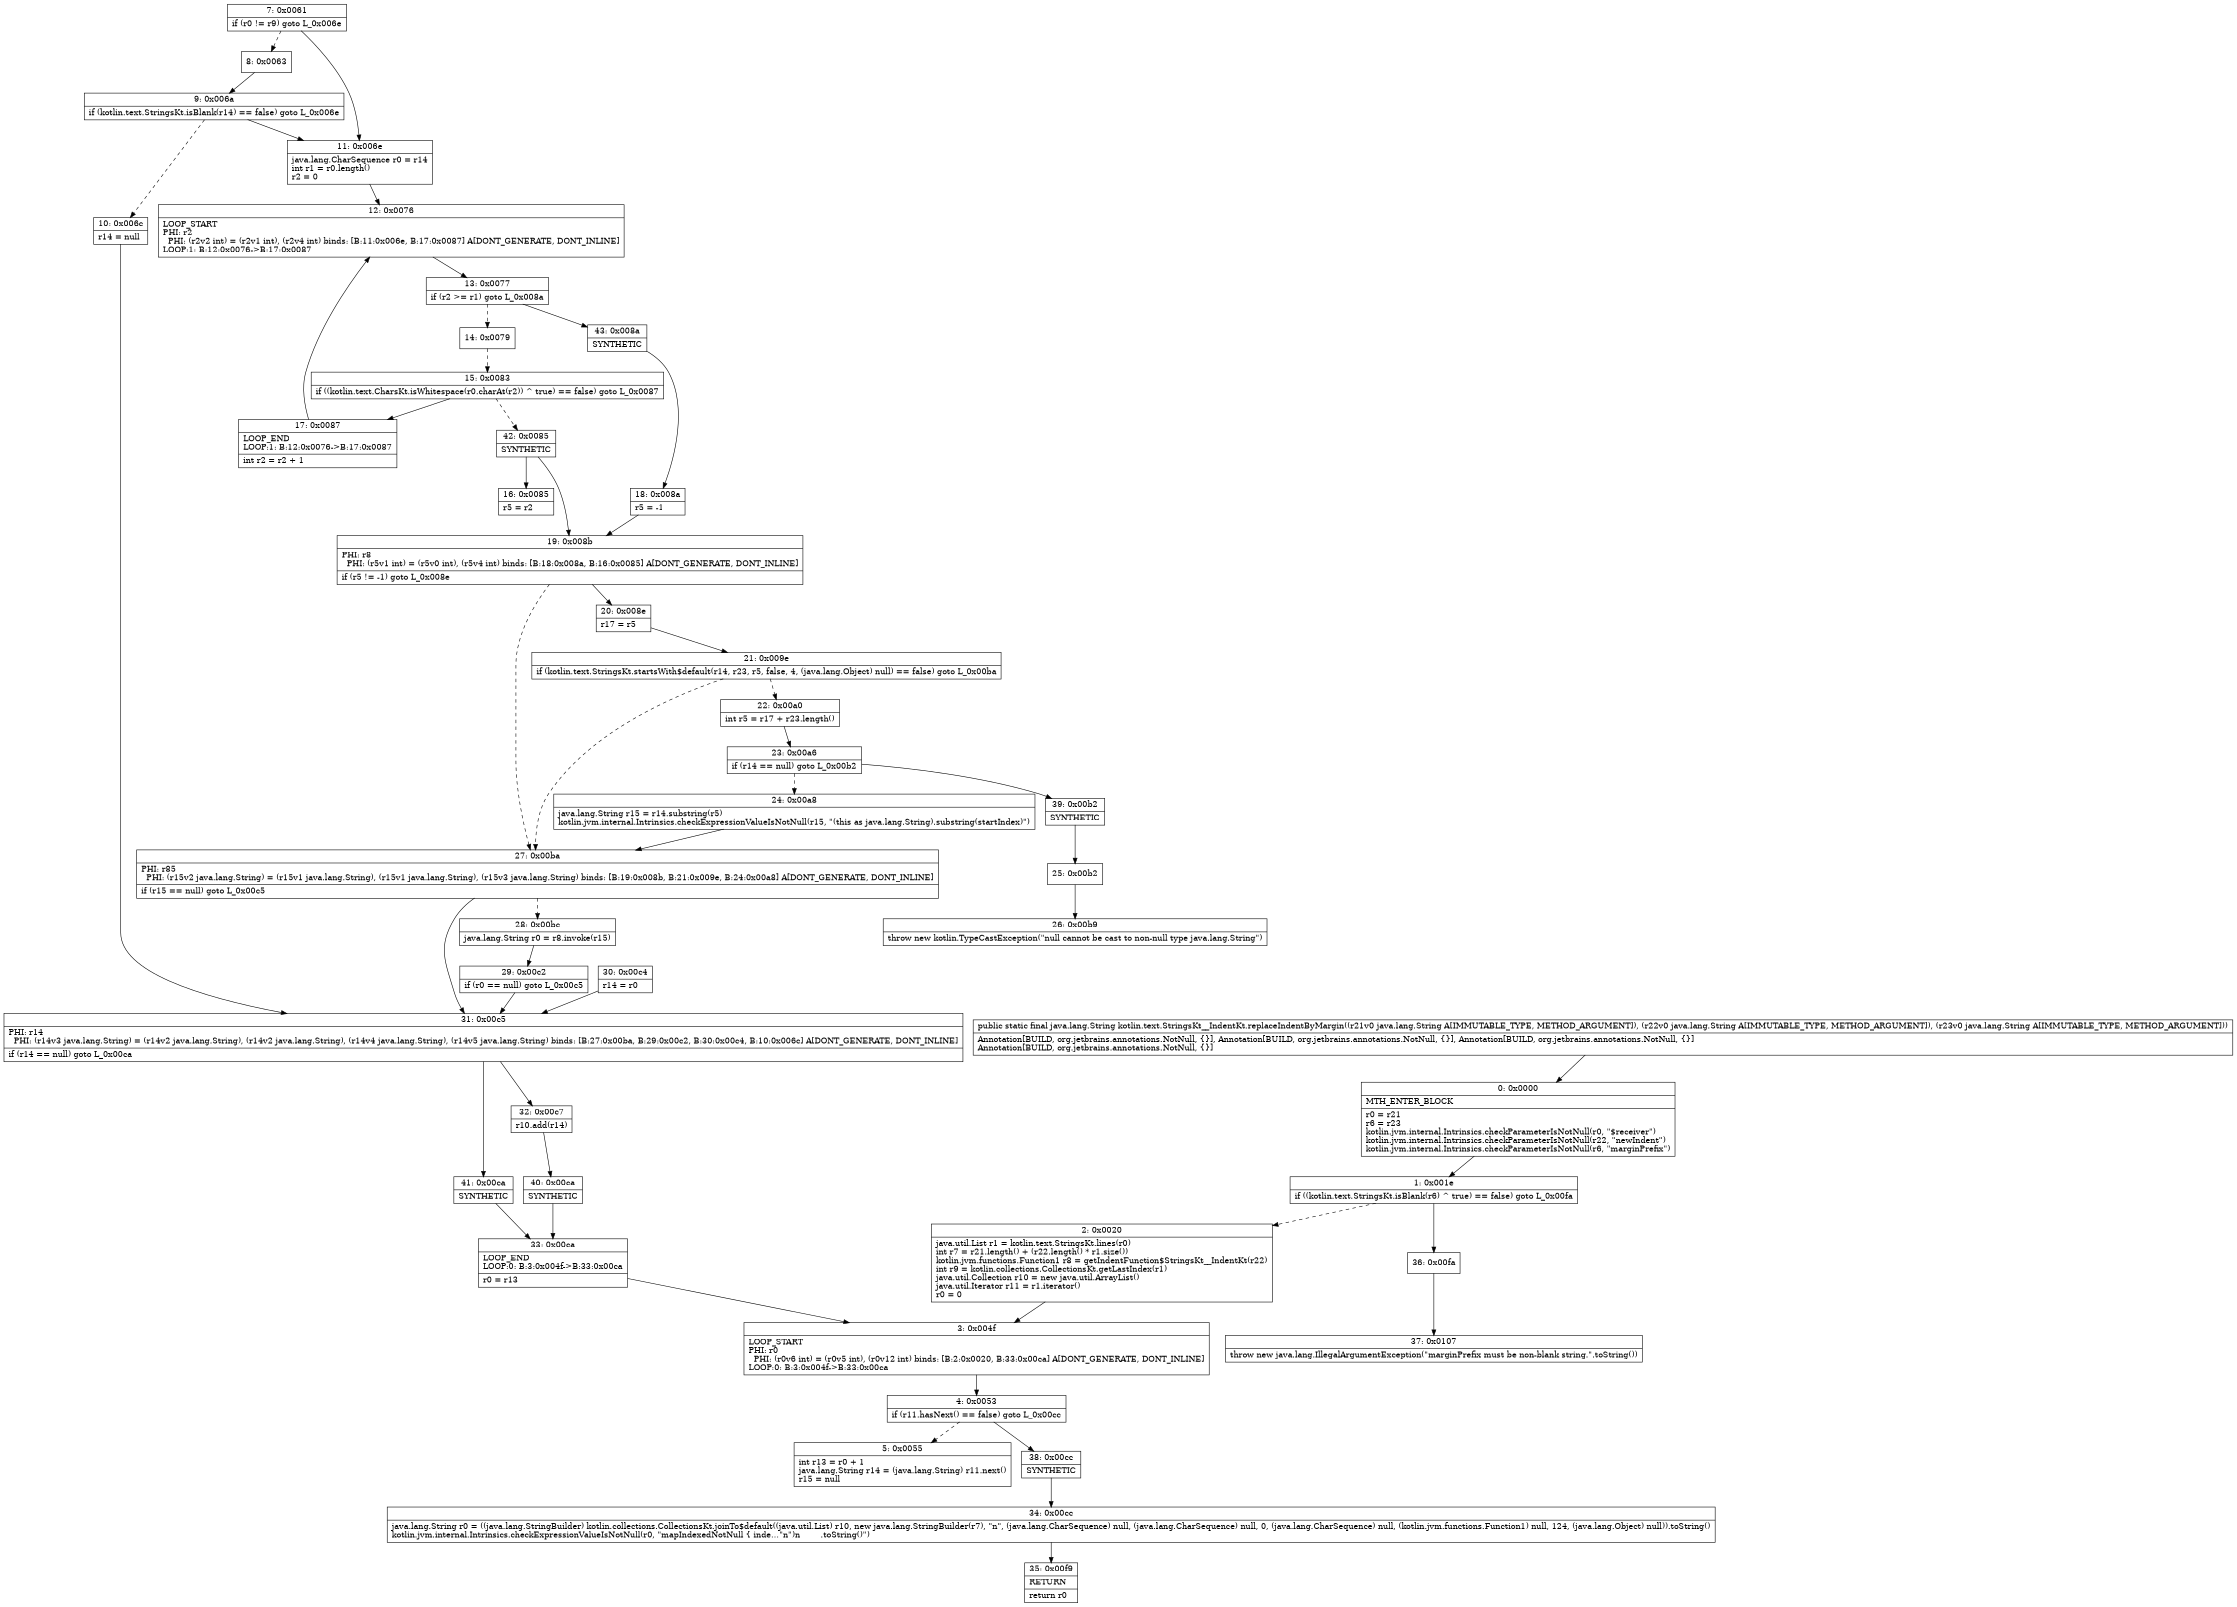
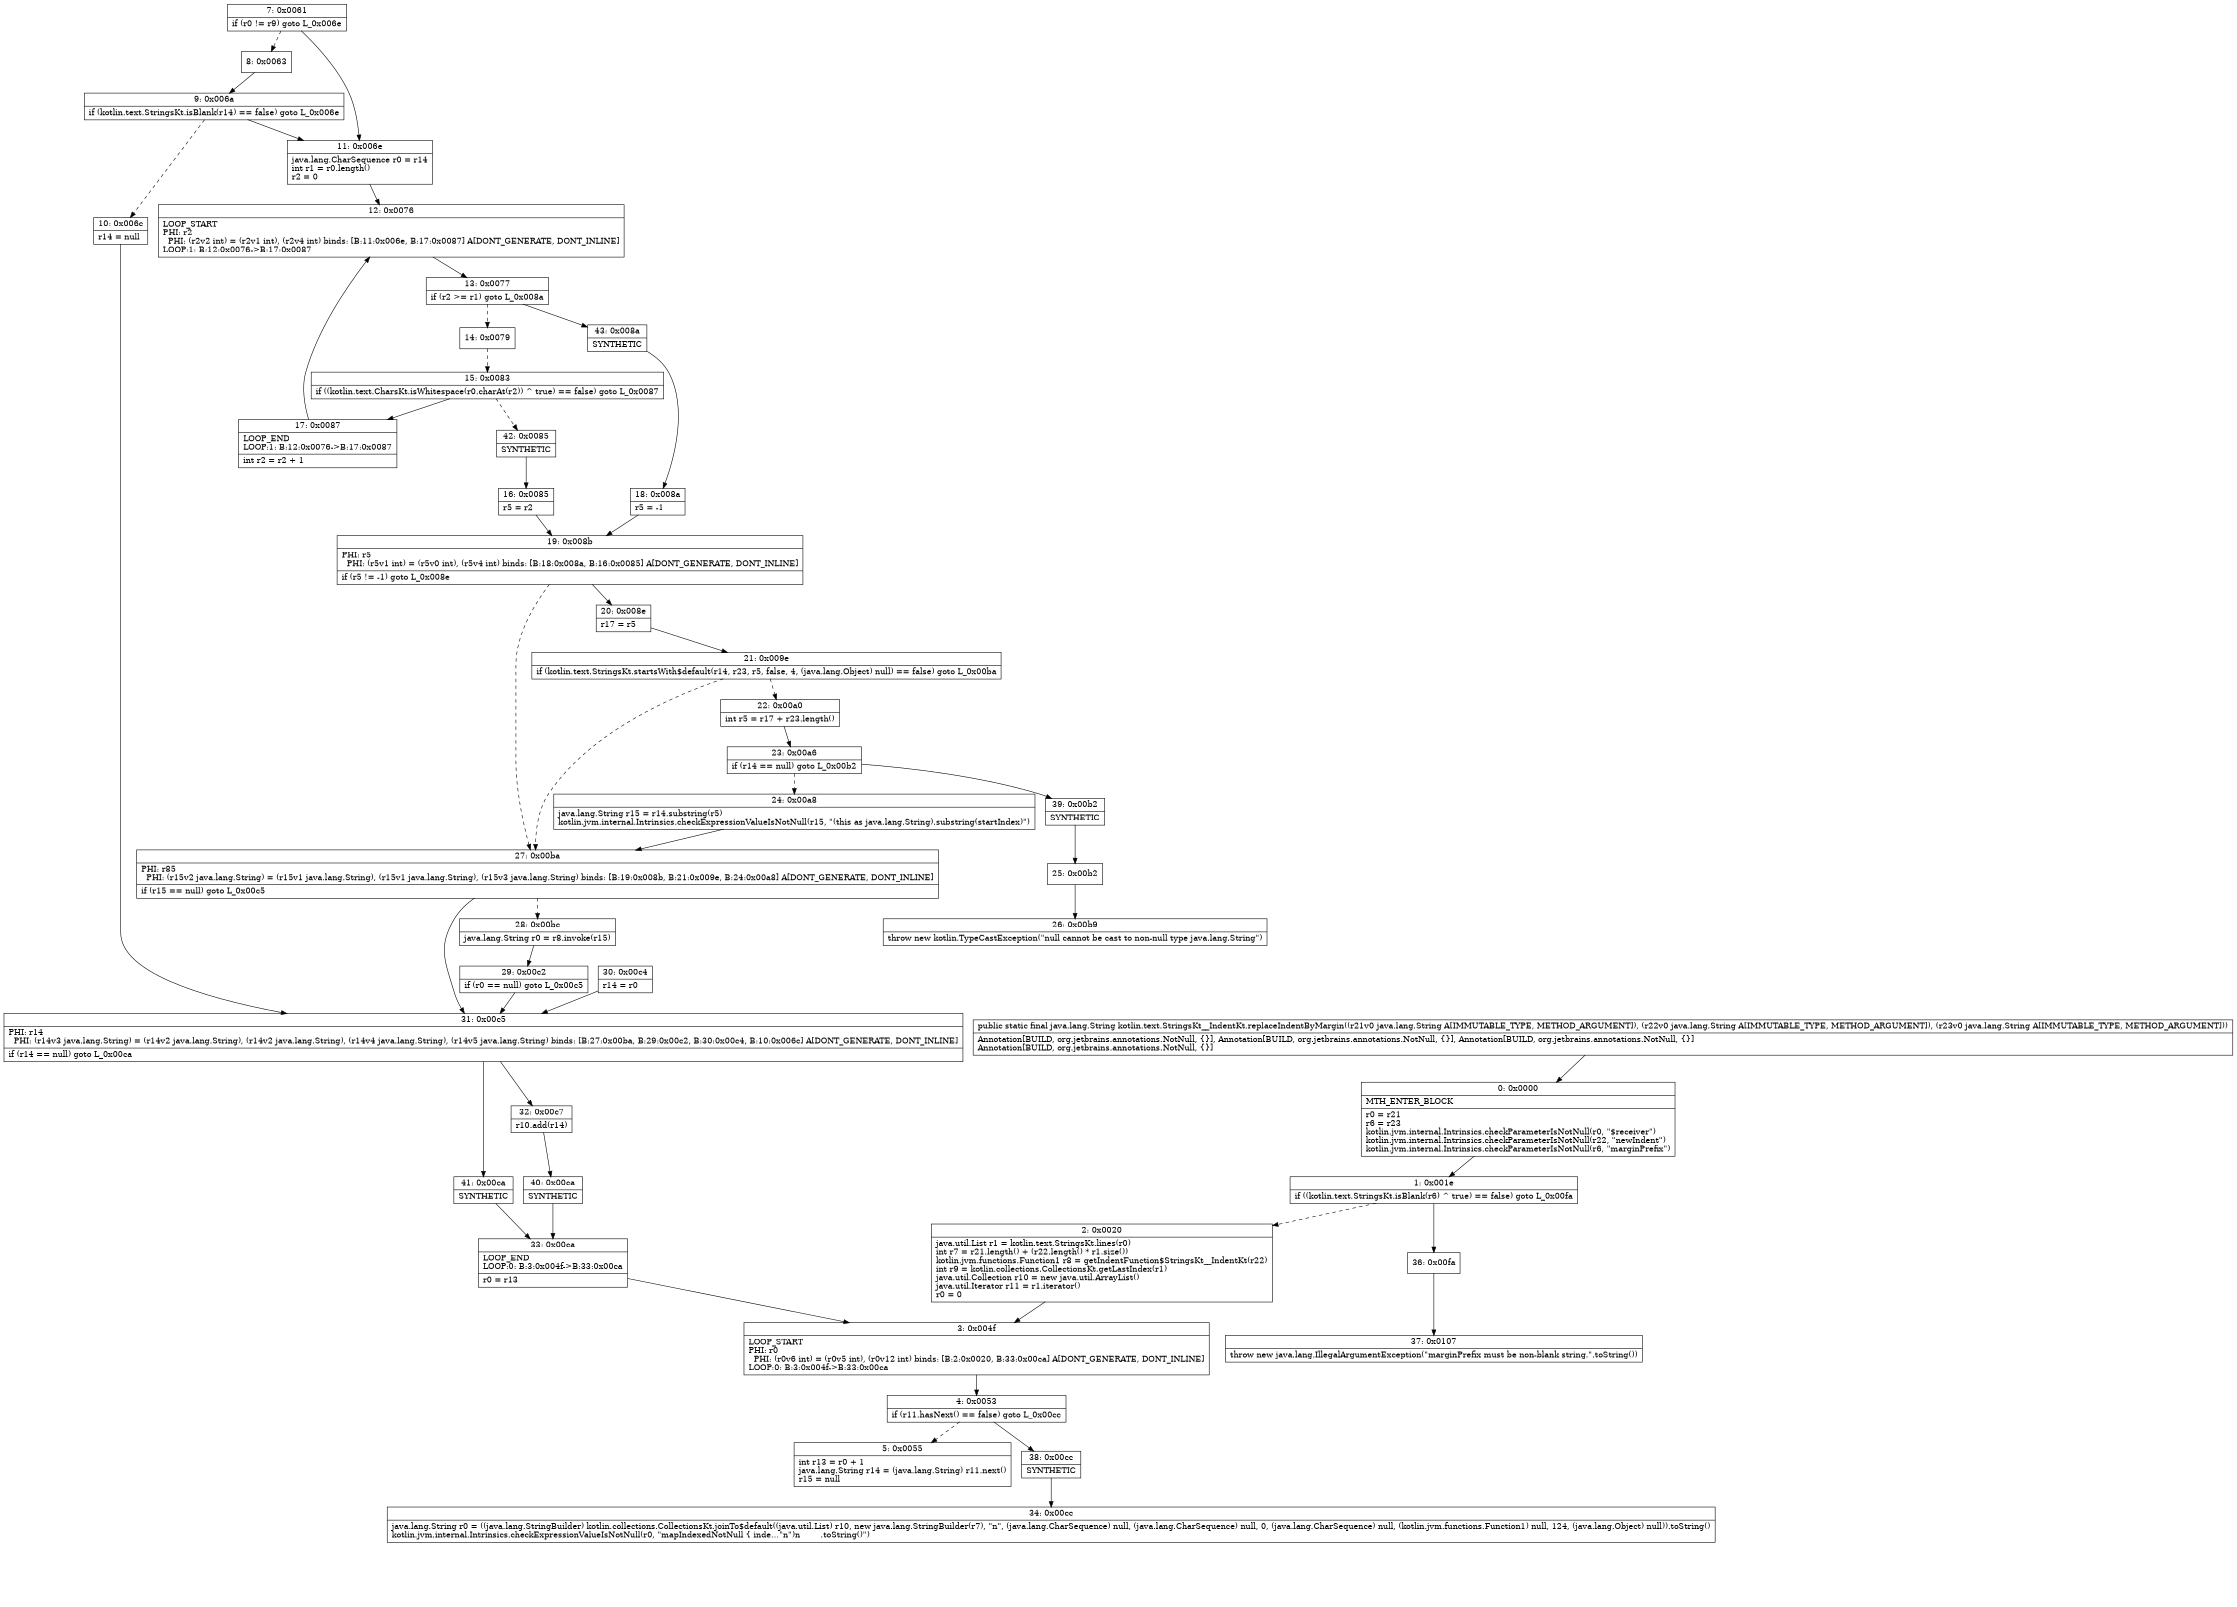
(560, 491) -> (542, 523)
(358, 555) -> (358, 555)
(1051, 1583) -> none
